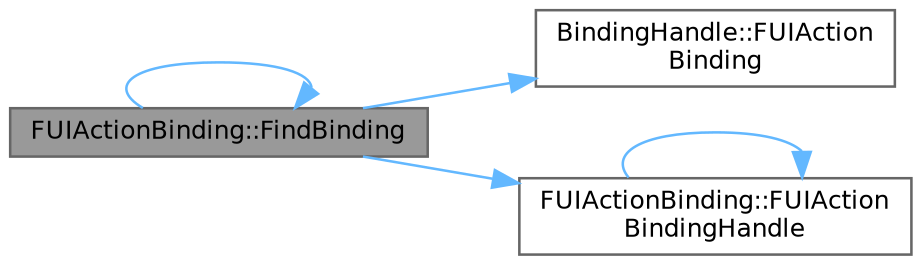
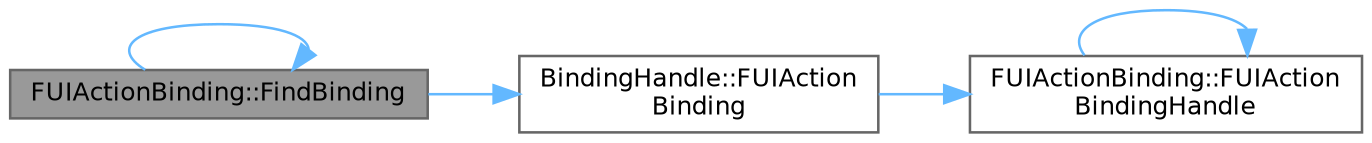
(428, 168) -> (911, 94)
